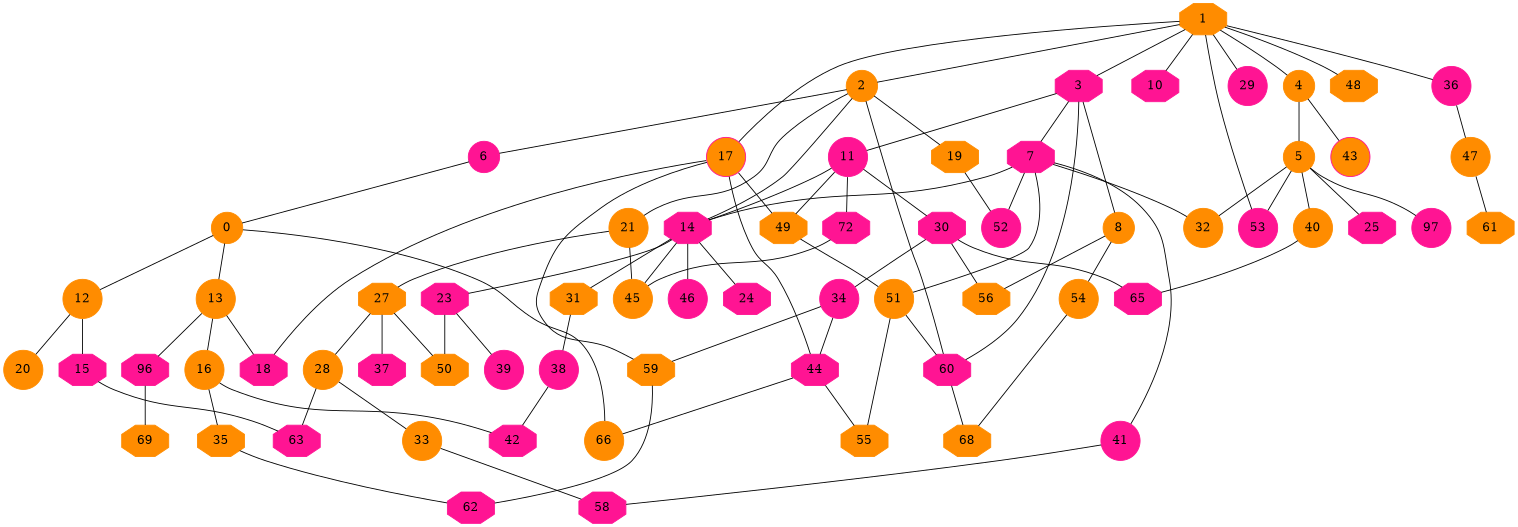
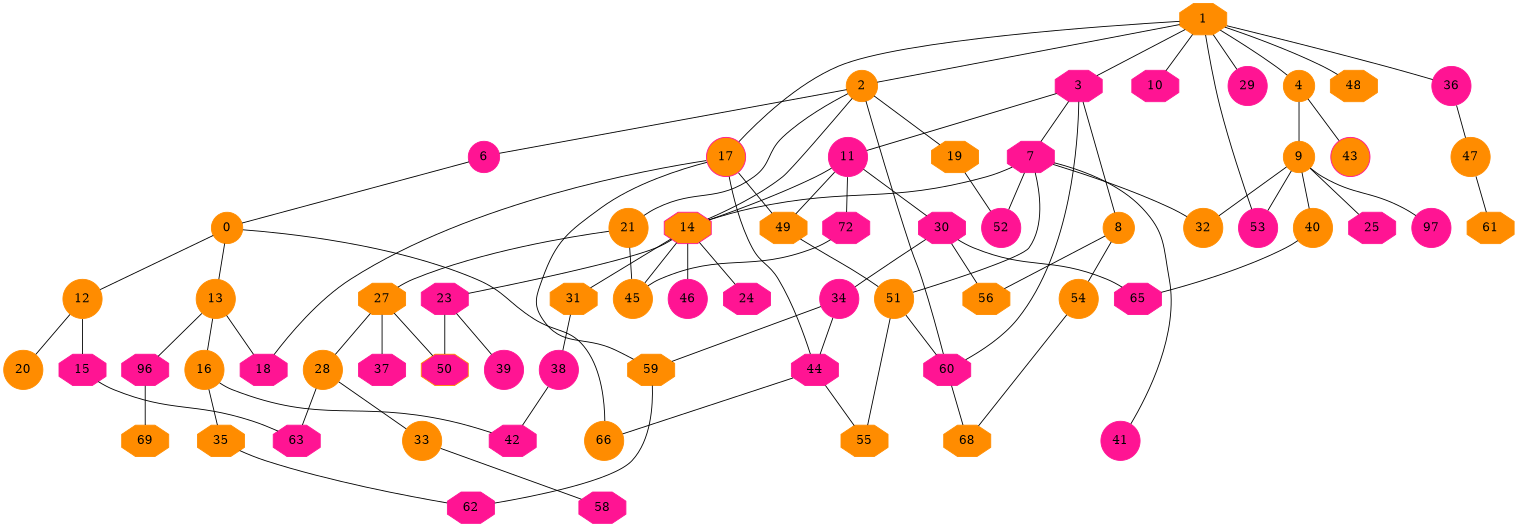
(1299, 157) -> (1299, 157)
(688, 228) -> (688, 228)
(445, 370) -> (445, 370)
(864, 478) -> none
